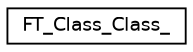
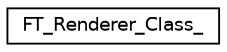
(97, 26) -> (113, 26)
